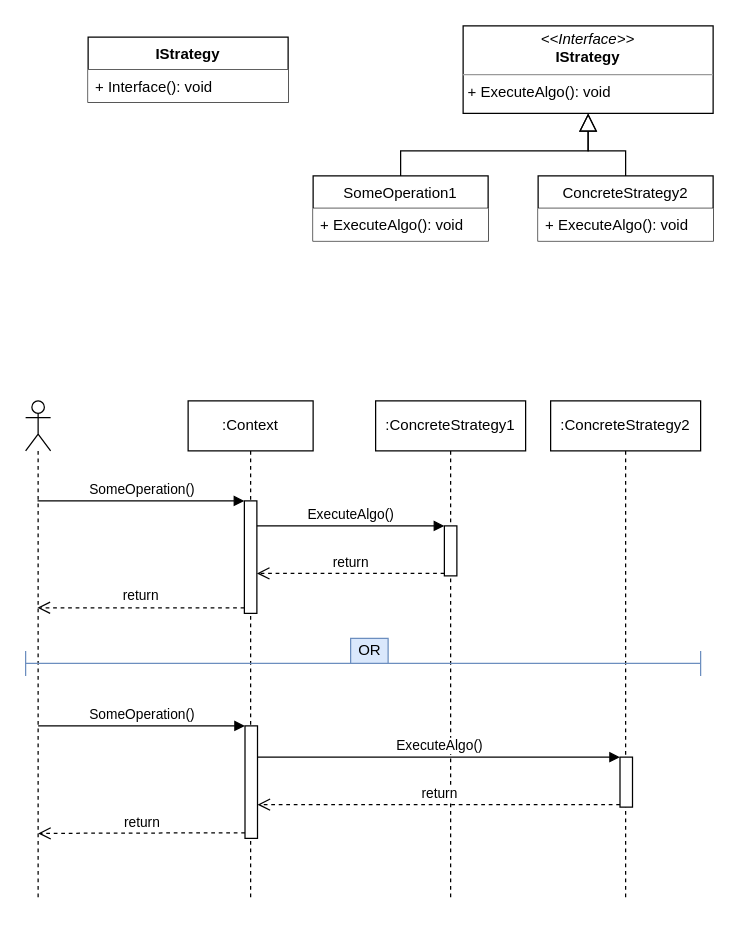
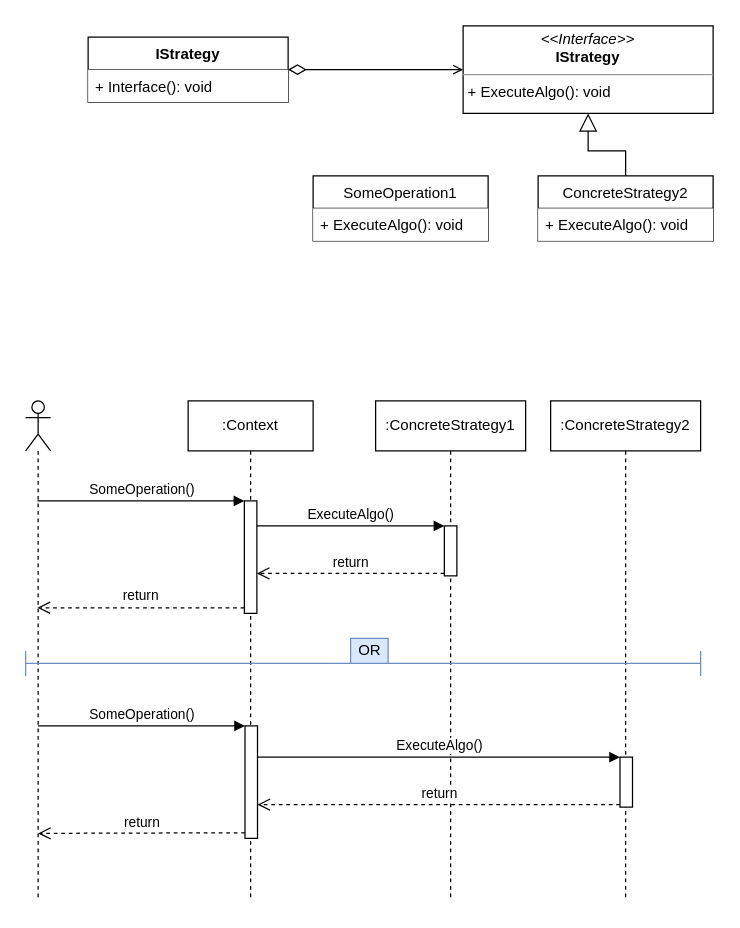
none -> (383, 69)
(481, 151) -> none
